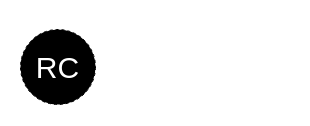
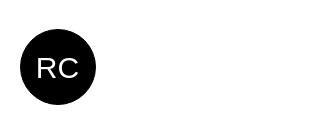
(58, 67) -> (58, 67)
